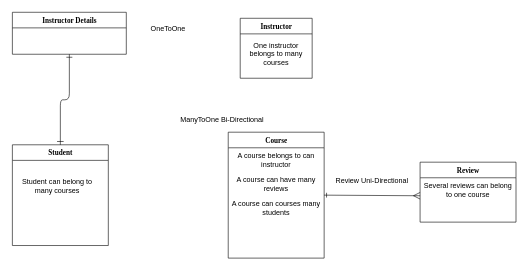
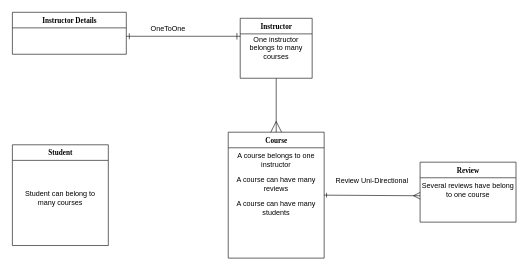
(276, 54) -> (276, 48)
(66, 100) -> (183, 36)
none -> (276, 104)
(222, 120) -> none
(276, 160) -> (276, 160)
(57, 186) -> (60, 198)
(468, 190) -> (468, 190)
(276, 208) -> (276, 208)
